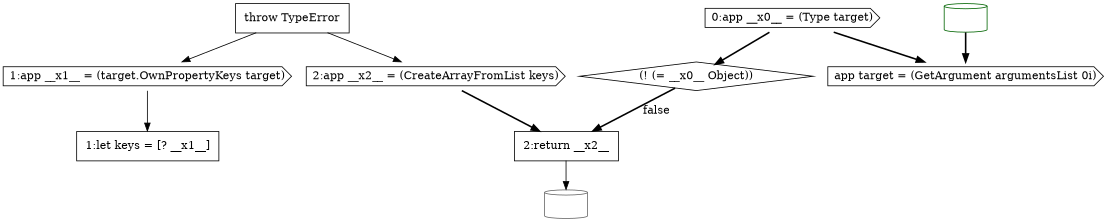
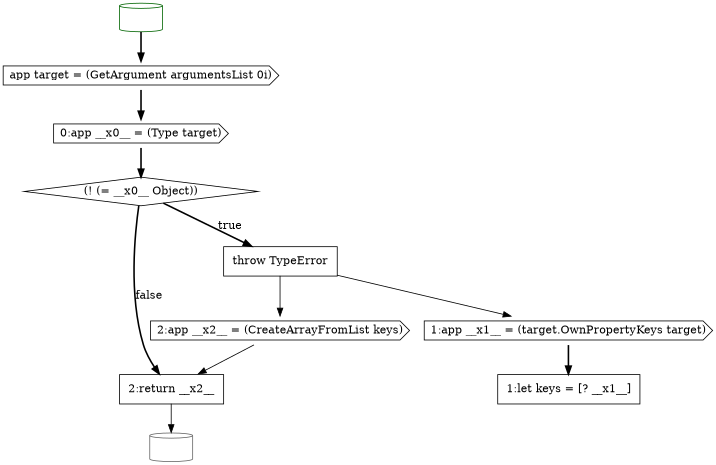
(875, 46) -> (141, 101)
(147, 107) -> (568, 356)
(497, 109) -> (230, 358)
none -> (204, 223)
